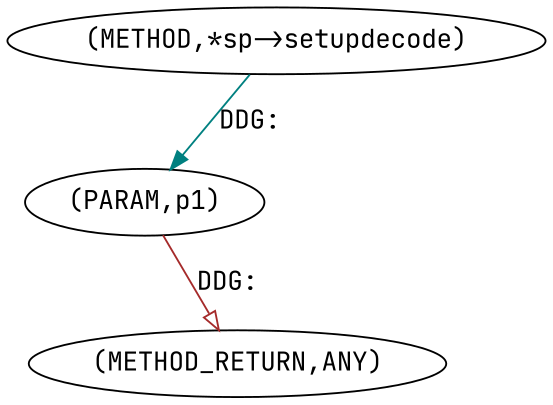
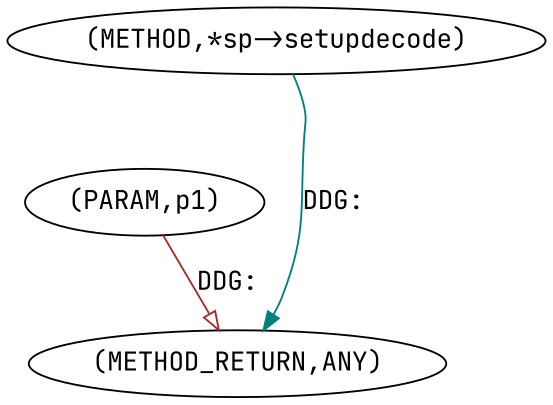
(216, 115) -> (302, 196)
